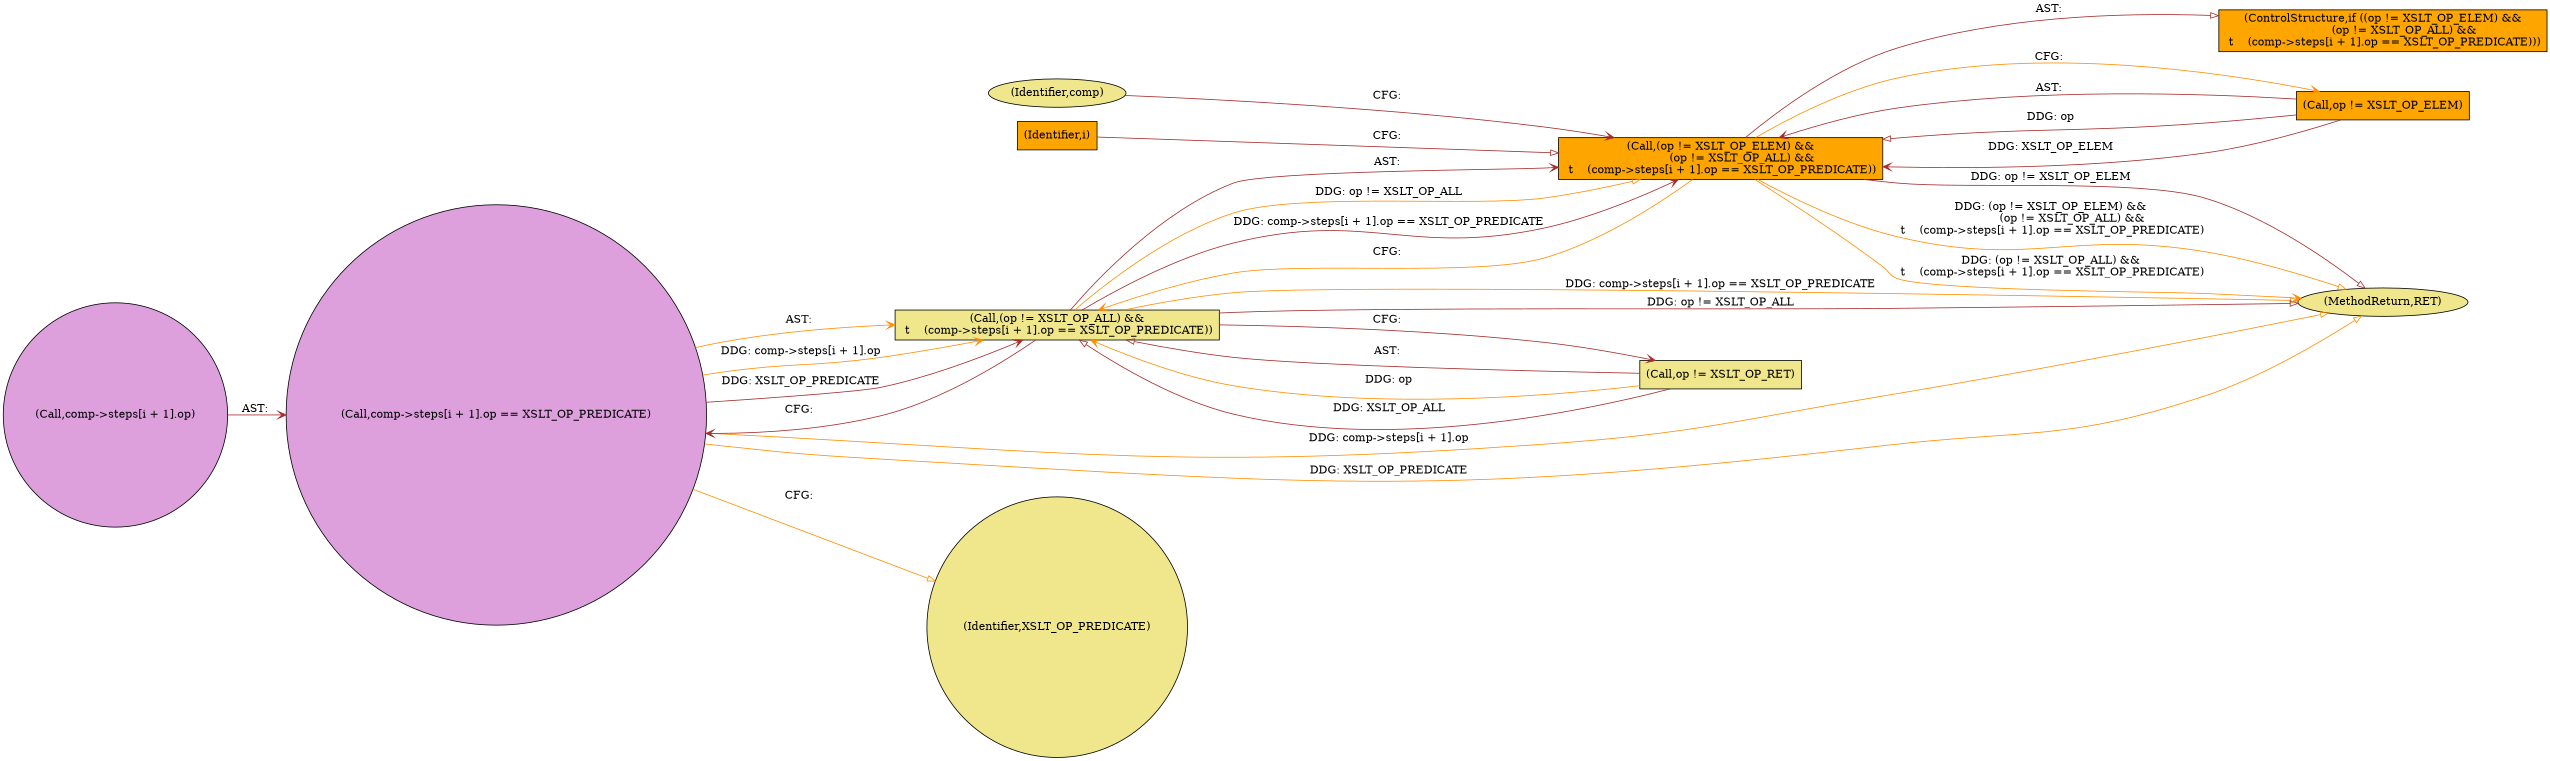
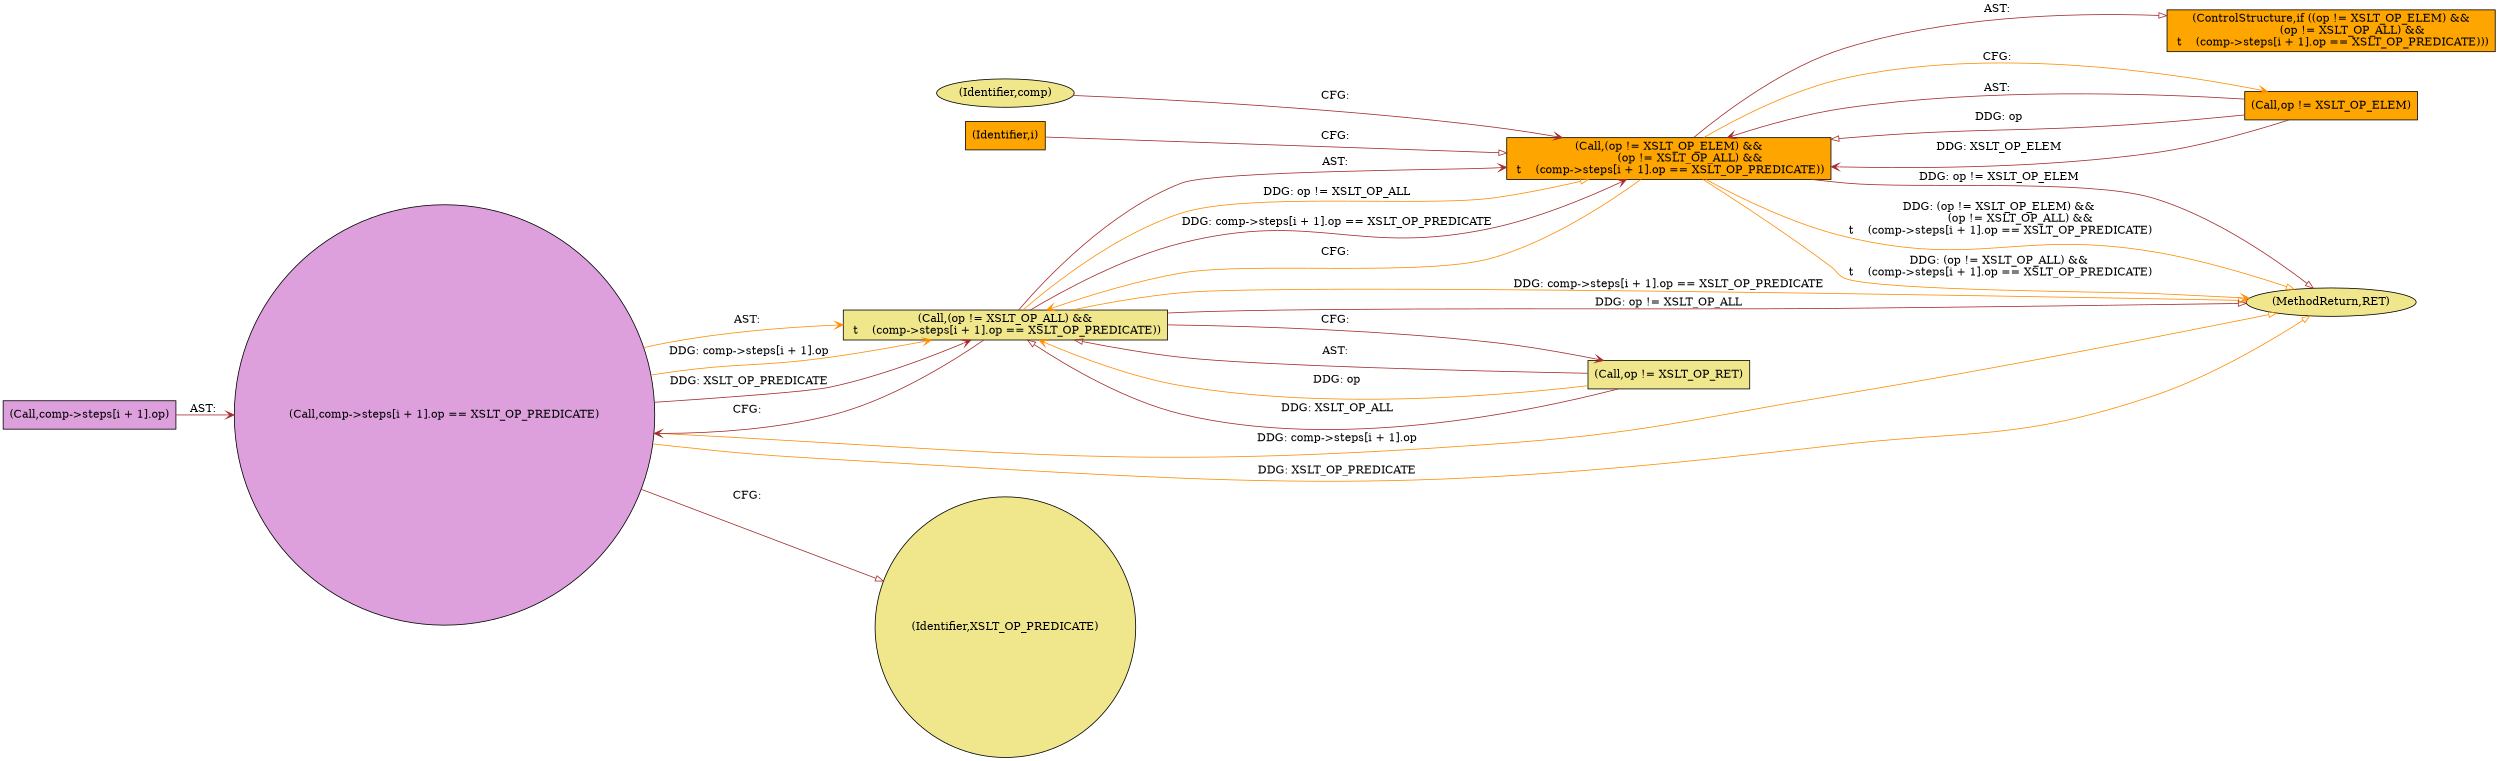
(115, 415) -> (90, 415)
(810, 534) -> (759, 534)
